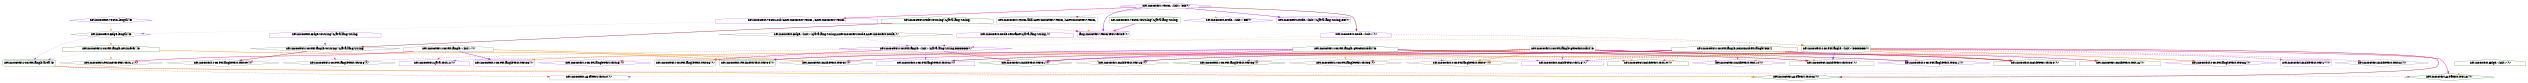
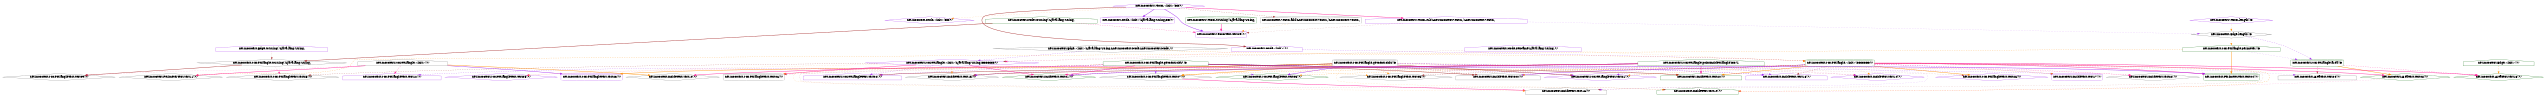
(1104, 35) -> (1221, 35)
(1845, 54) -> (1353, 86)
(1290, 55) -> (2112, 69)
(1394, 55) -> (1323, 69)
(1692, 56) -> (2063, 89)
(434, 63) -> (392, 77)
(826, 63) -> (673, 77)
(2427, 68) -> (2243, 69)
